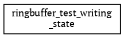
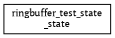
(62, 19) -> (57, 19)
